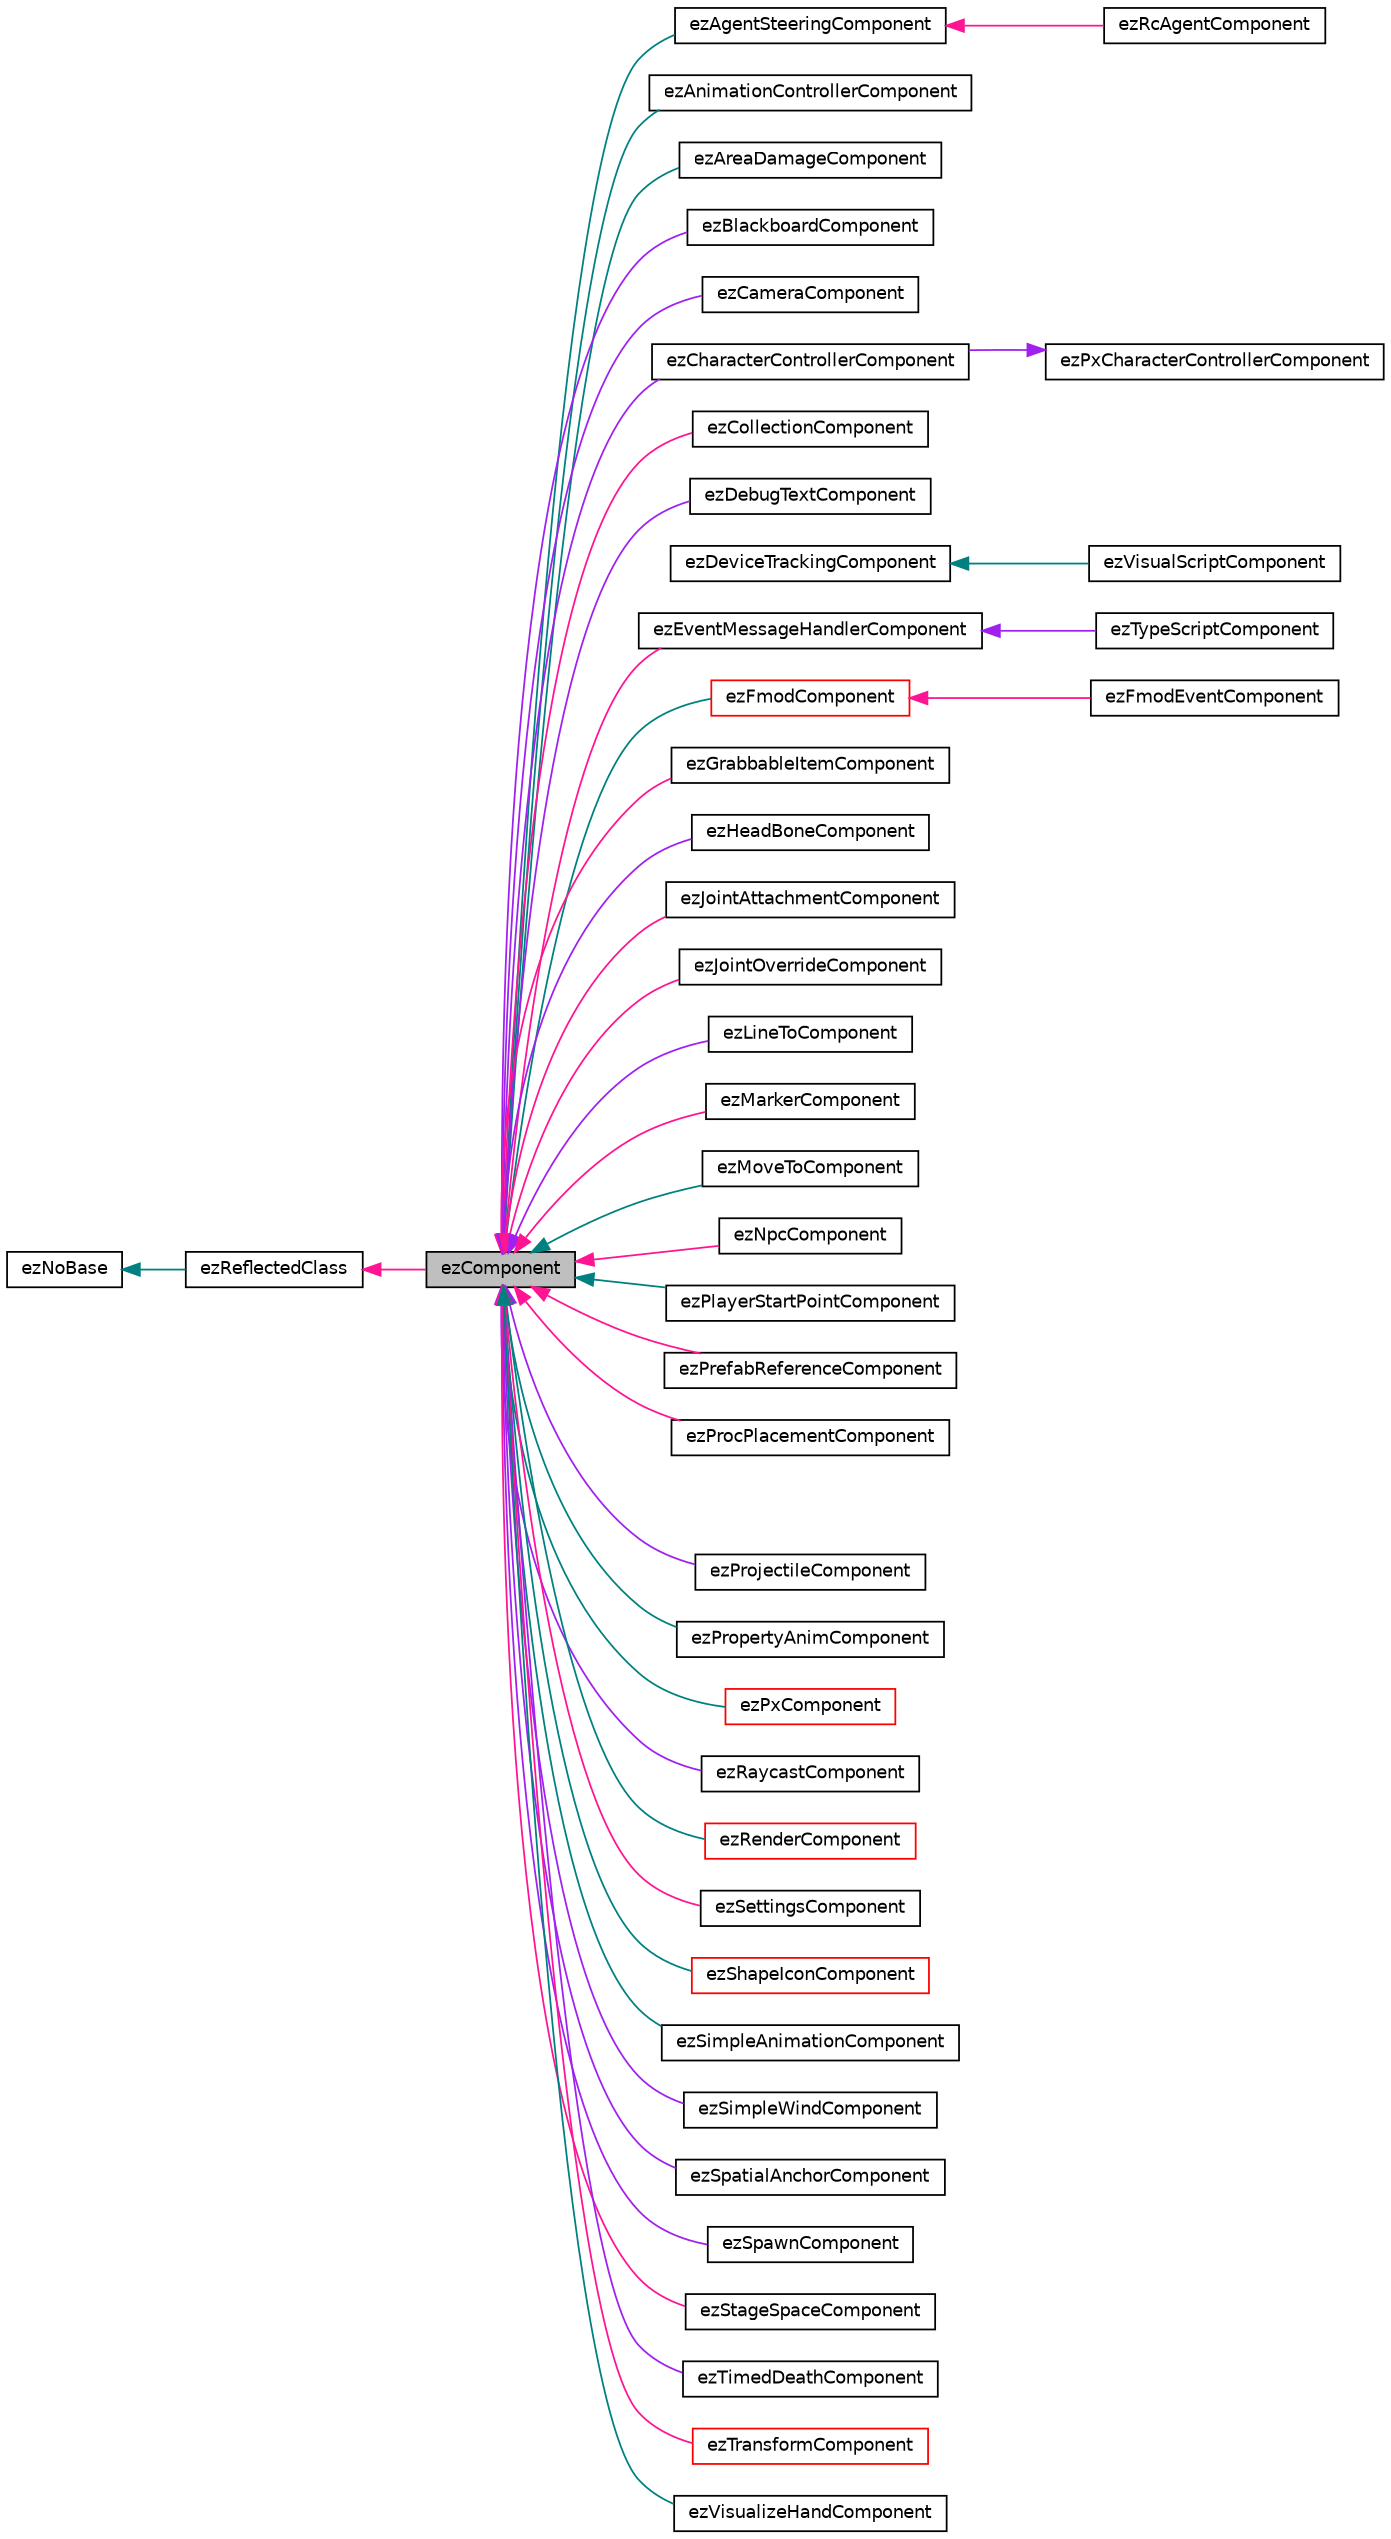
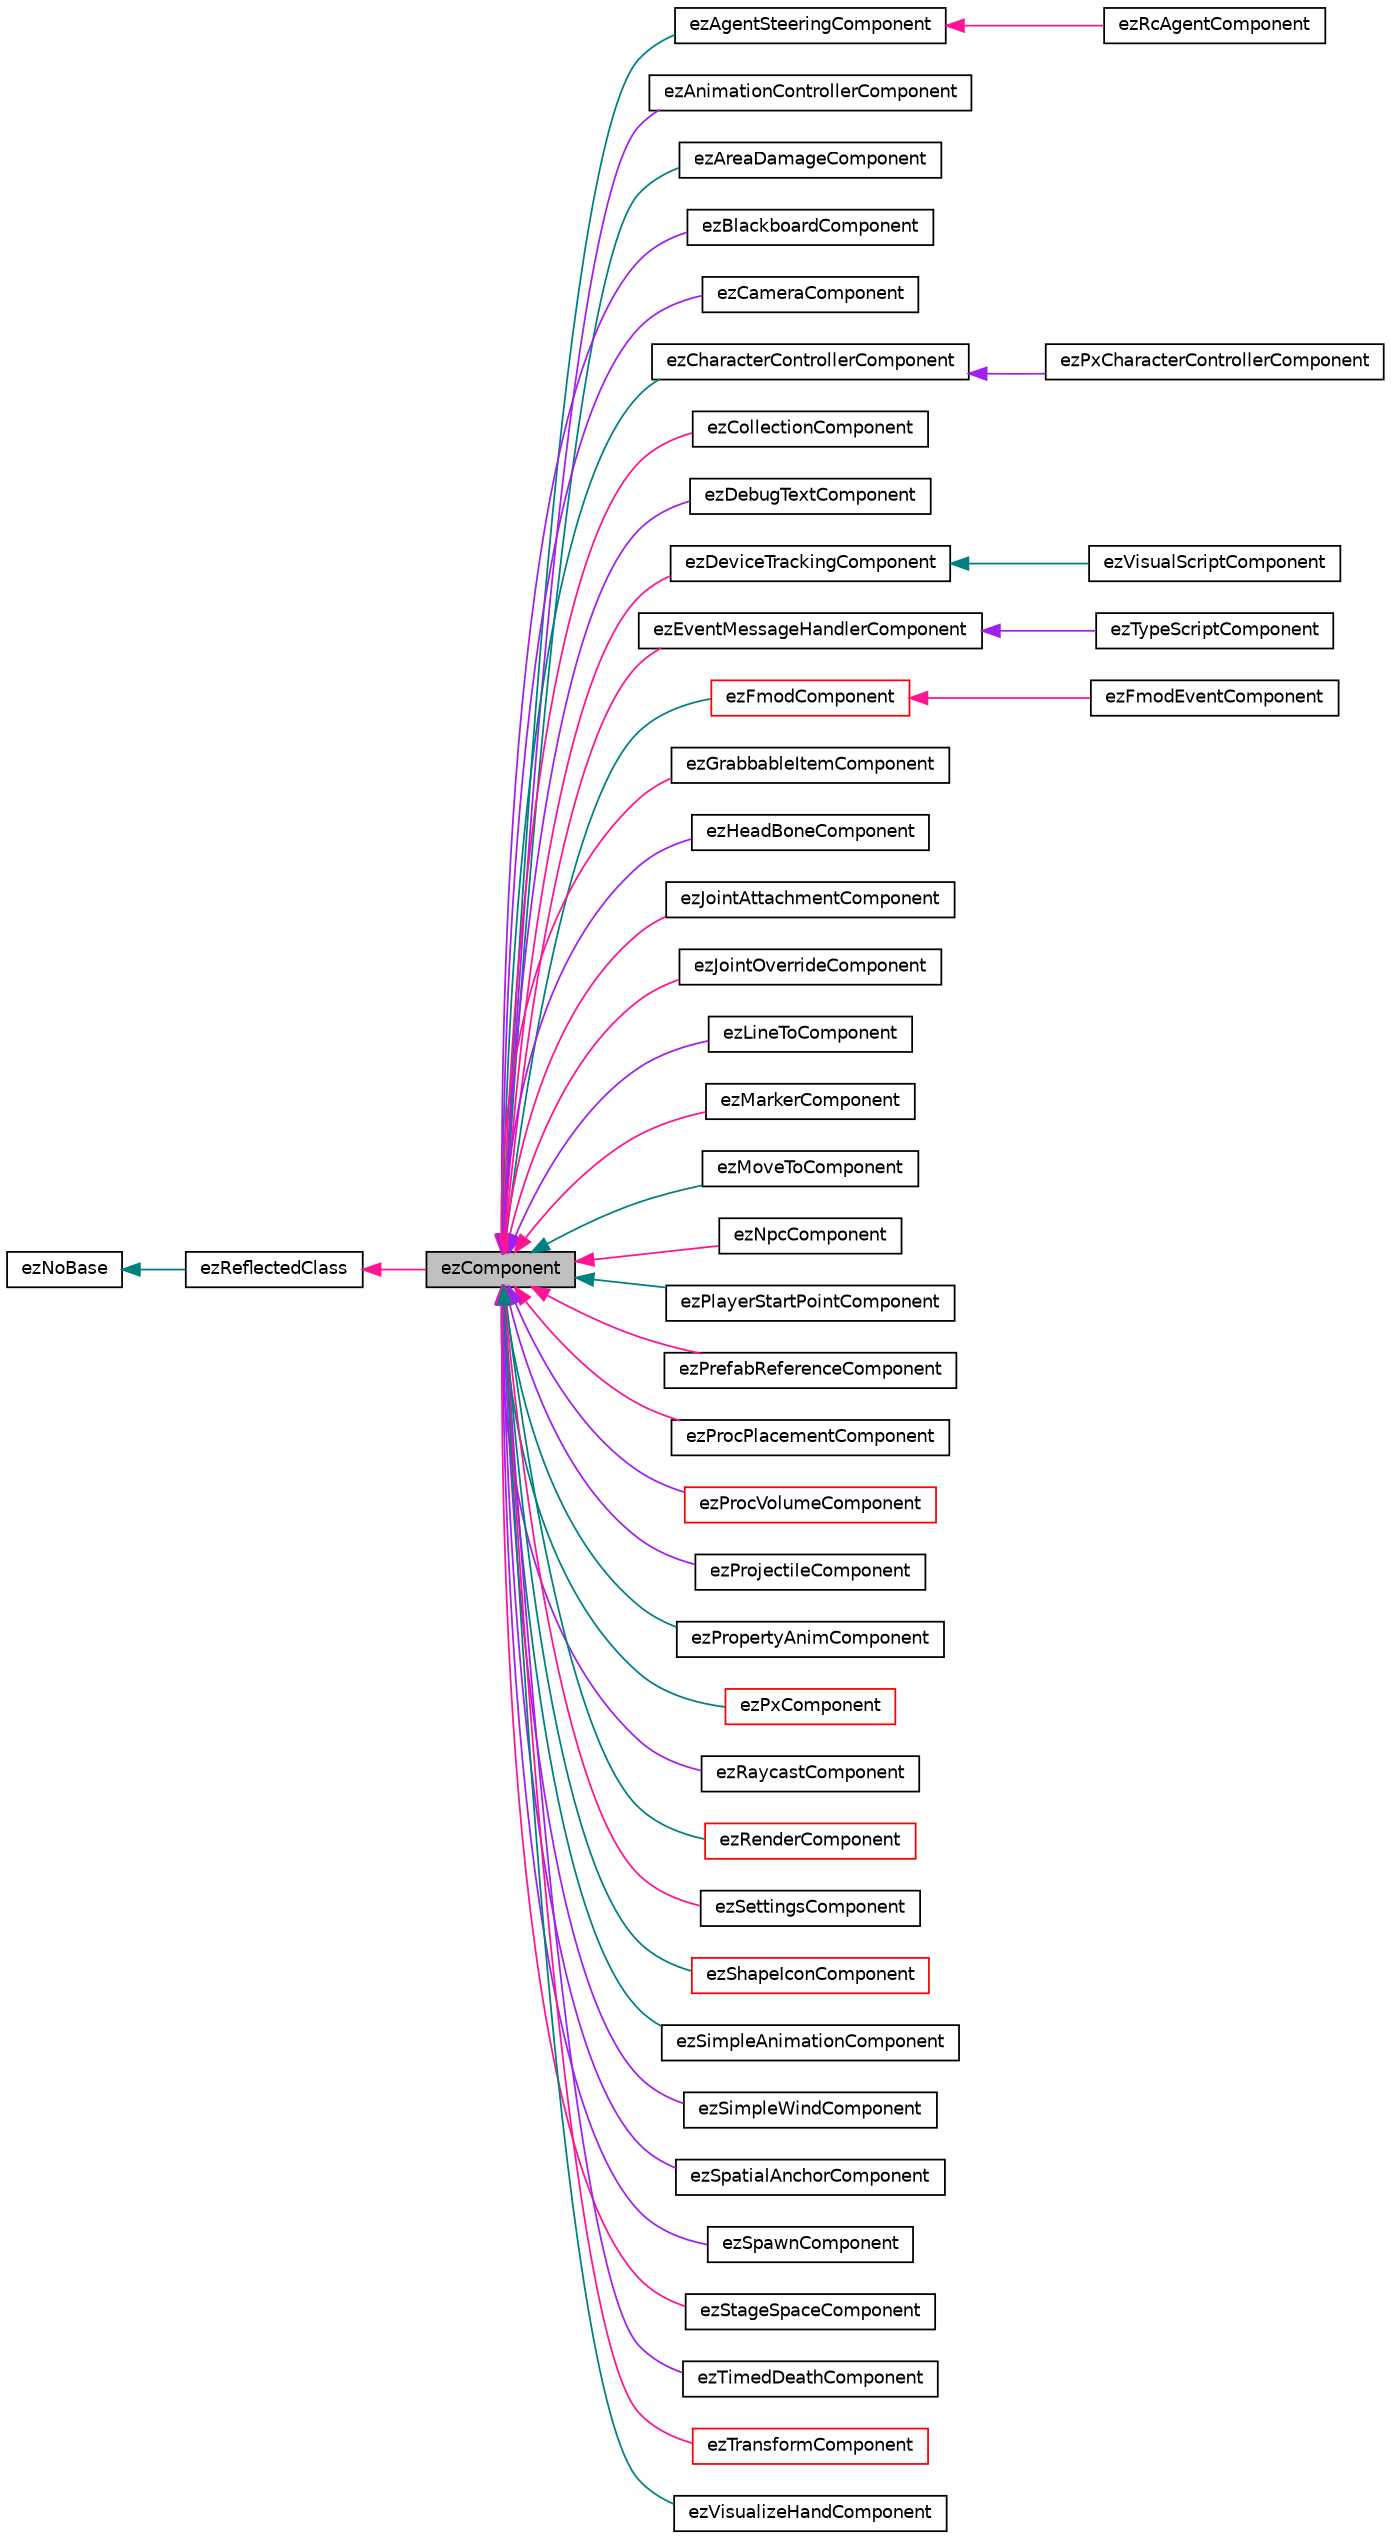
(998, 350) -> (1016, 374)
(544, 662) -> (544, 662)
(529, 792) -> (529, 792)
none -> (549, 854)
none -> (810, 1505)
